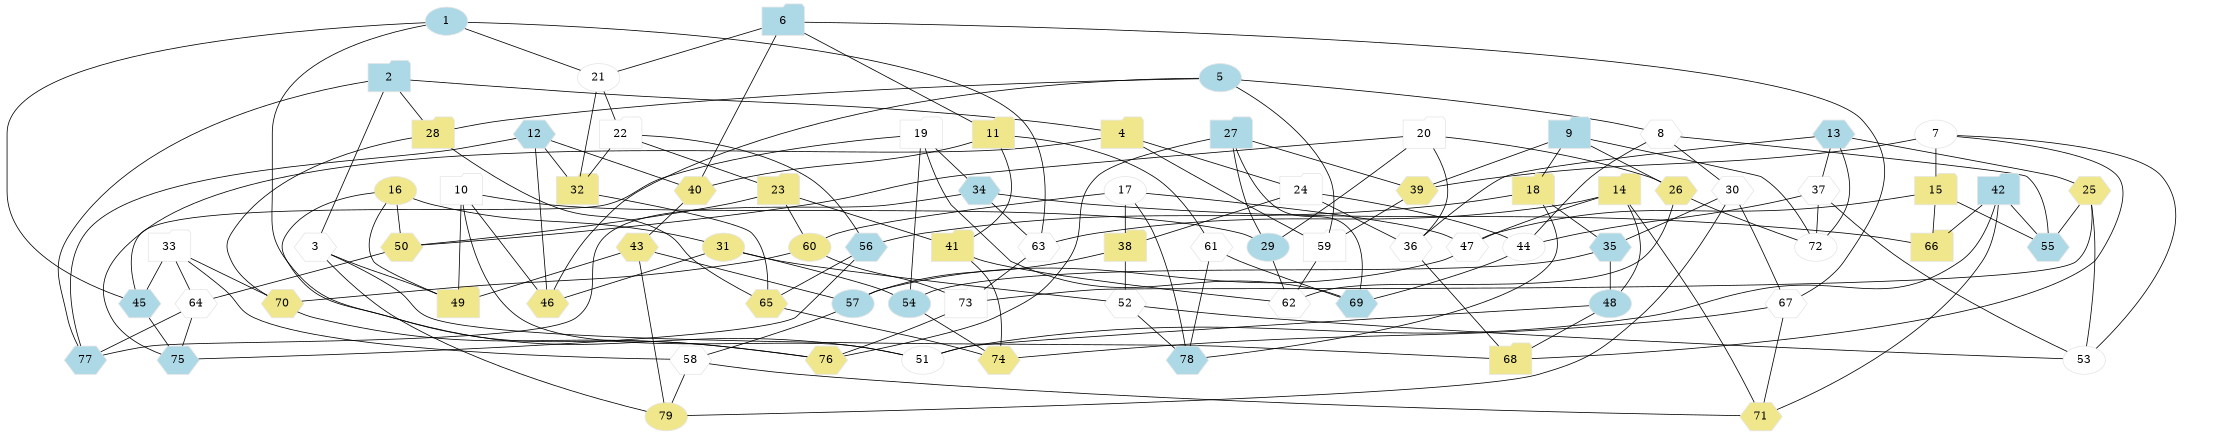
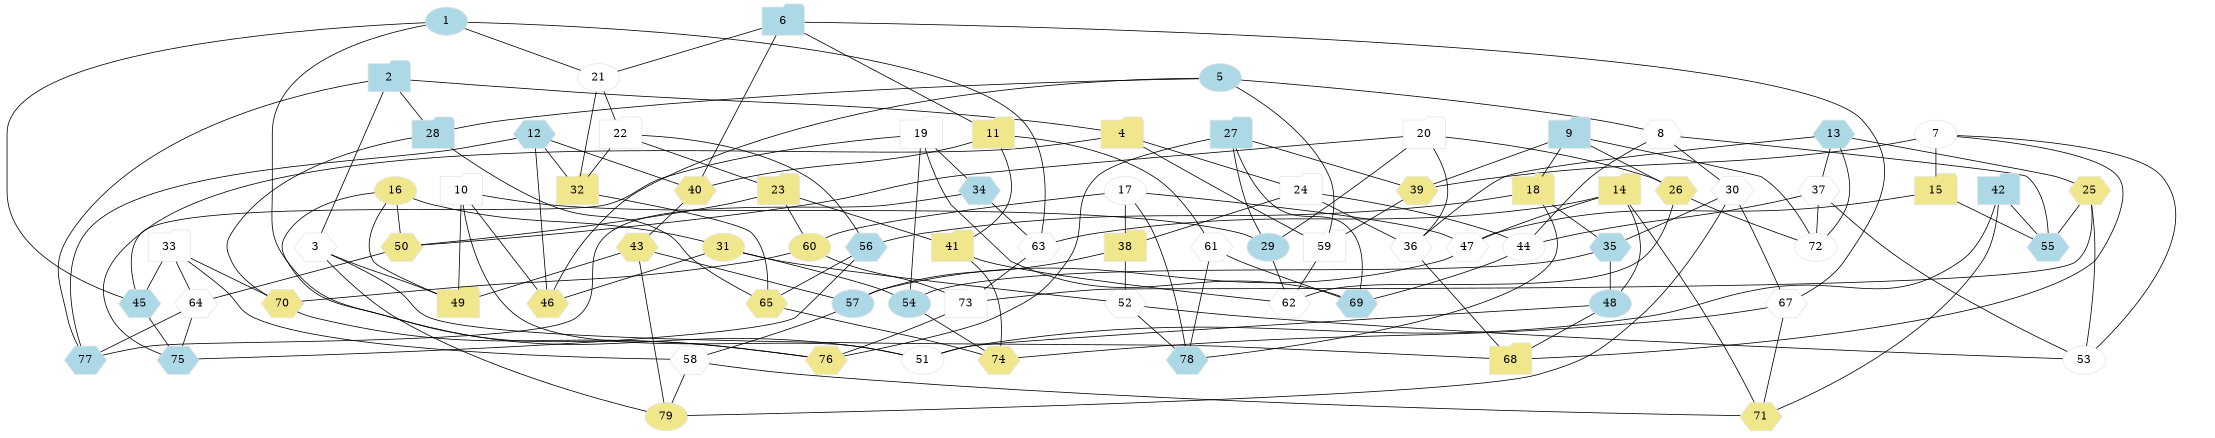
(433, 134) -> (433, 134)
(1932, 247) -> none
